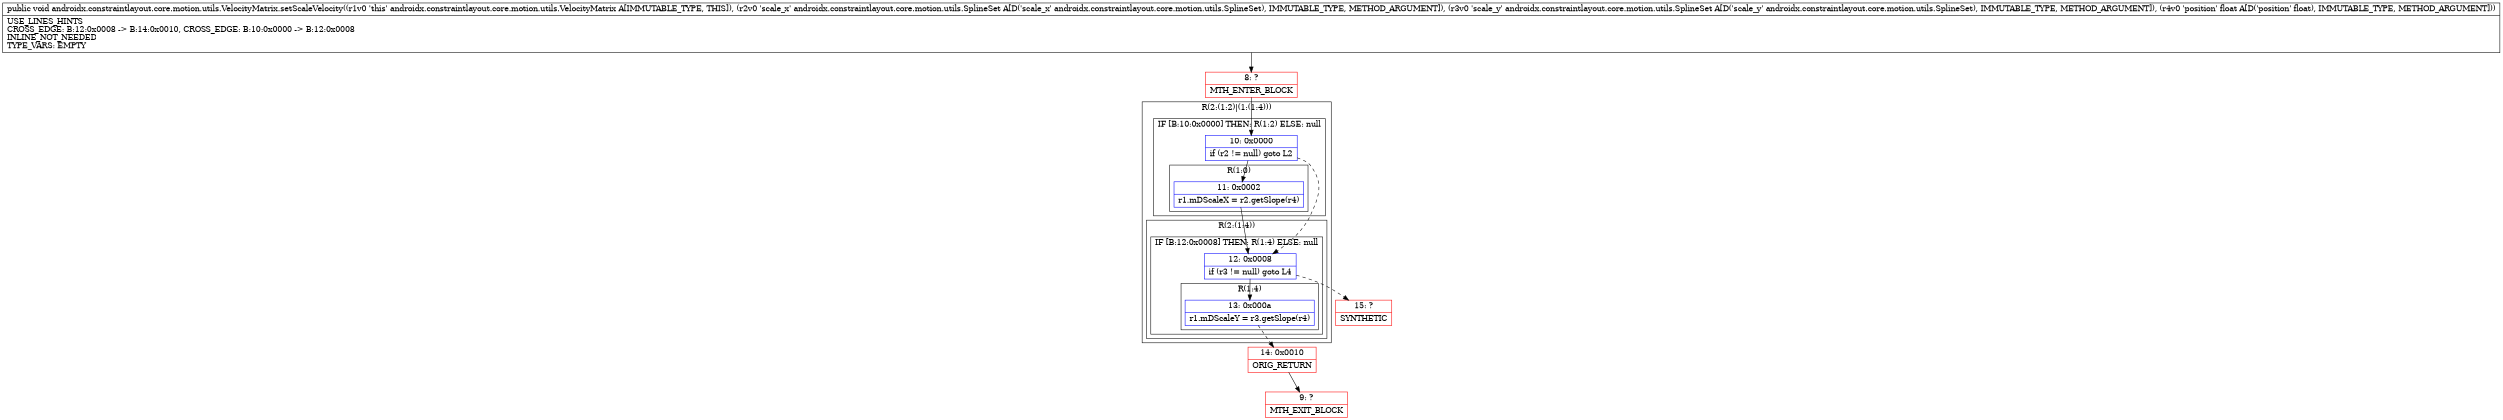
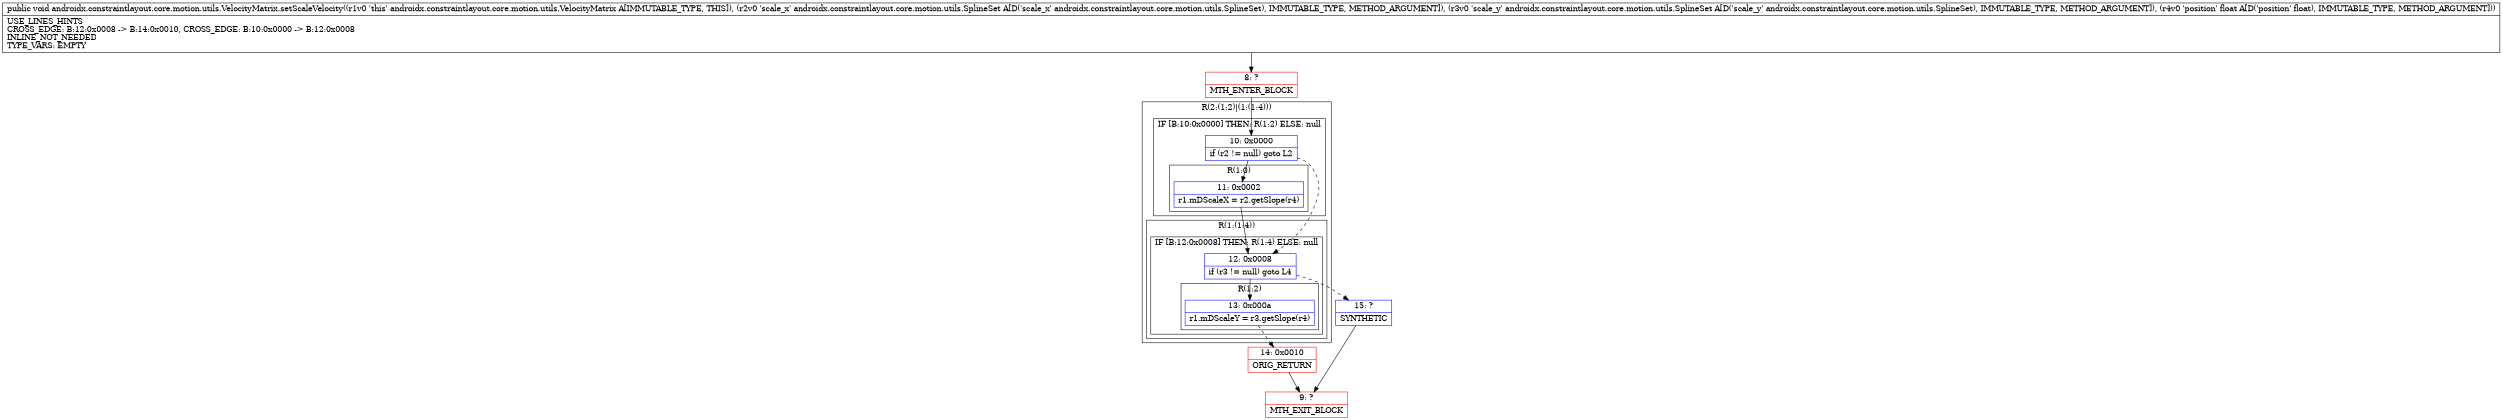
(1237, 226) -> (1237, 226)
(1250, 290) -> (1250, 290)
(1364, 313) -> (1364, 313)
none -> (1336, 356)
